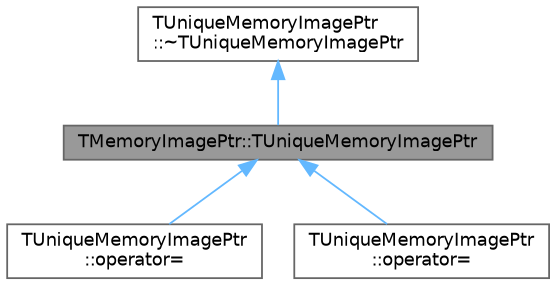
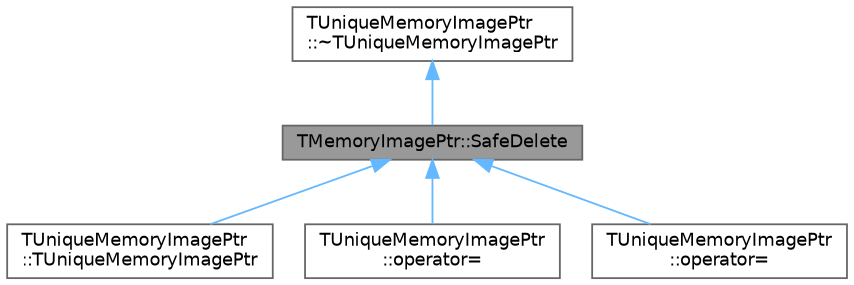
(278, 143) -> (432, 143)
none -> (140, 251)
